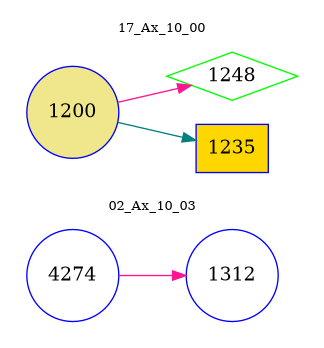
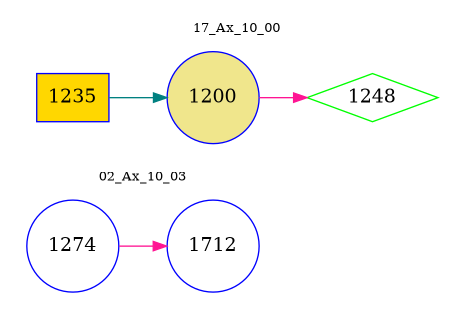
(150, 130) -> (131, 98)
(73, 276) -> (73, 246)
(232, 276) -> (213, 246)
